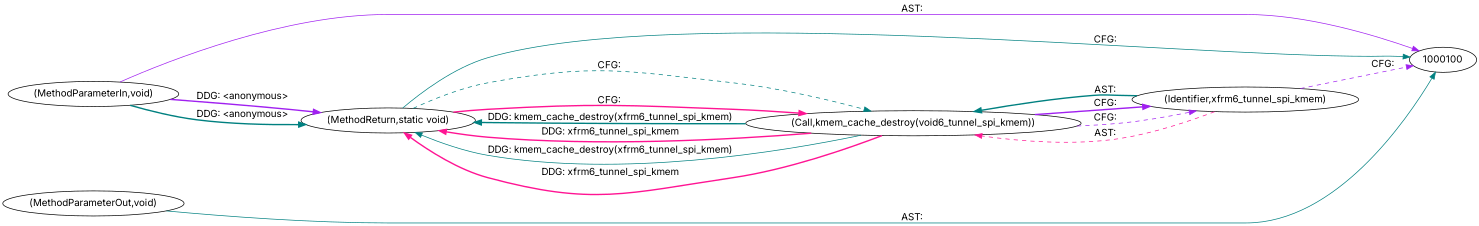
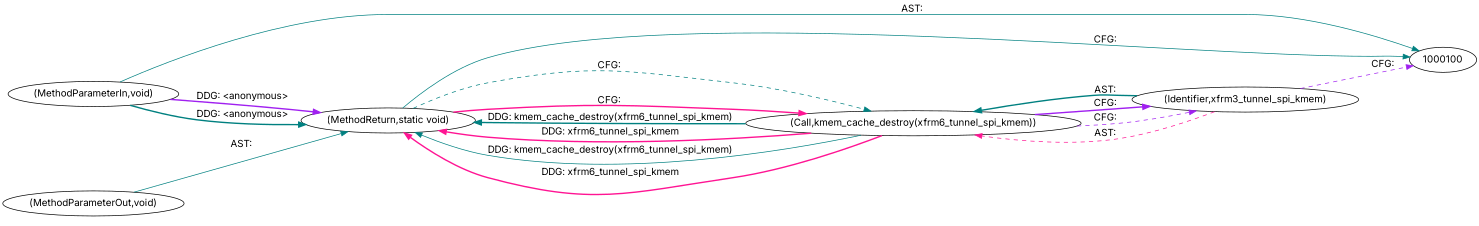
(763, 14) -> (763, 14)
(1245, 100) -> (1245, 100)
(913, 123) -> (913, 123)
(829, 223) -> (238, 163)
